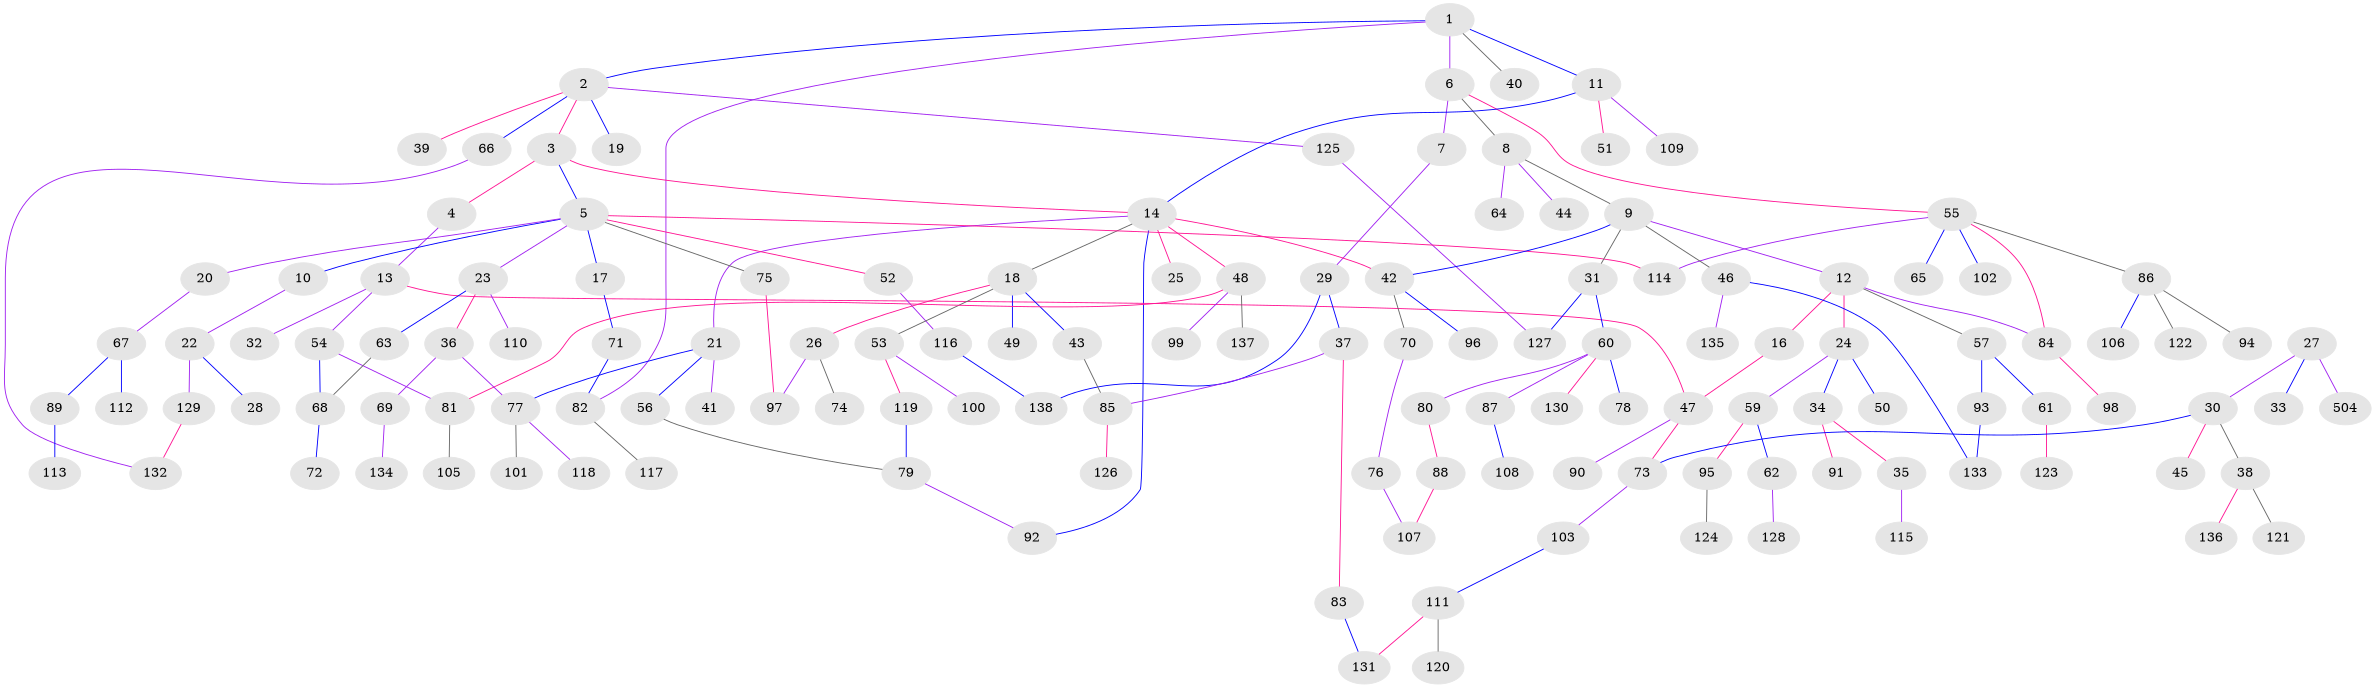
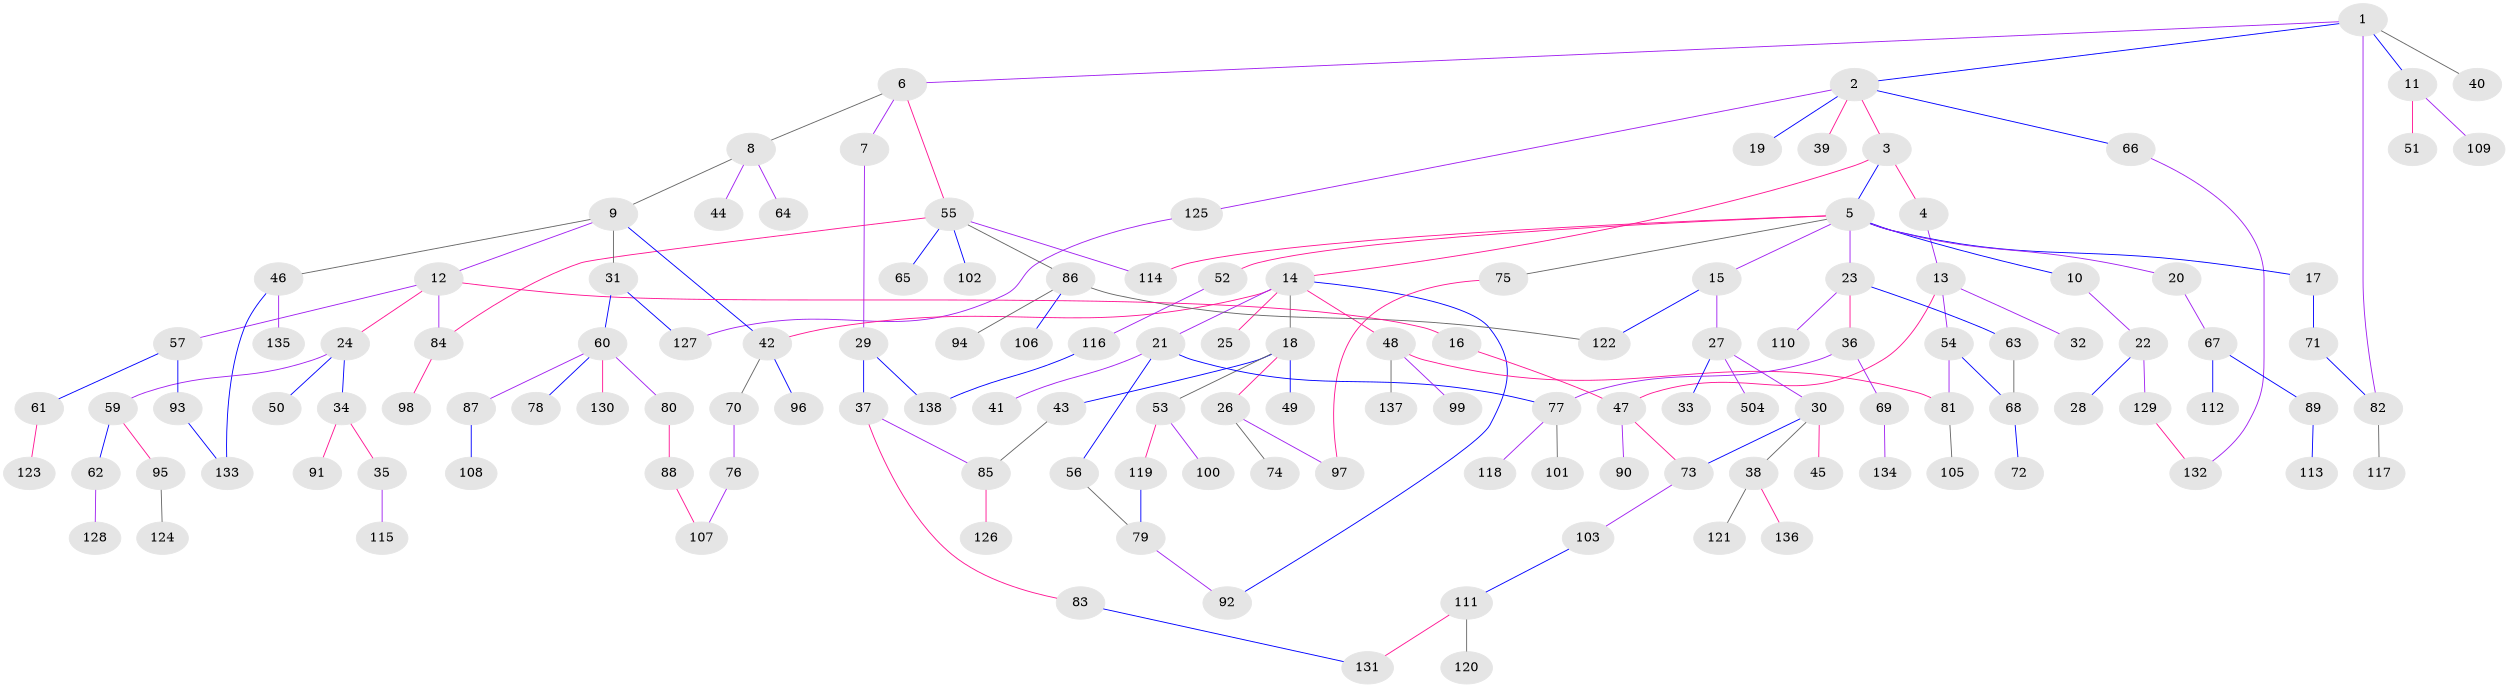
(1363, 117) -> none
none -> (1717, 279)
(1913, 311) -> (308, 311)
